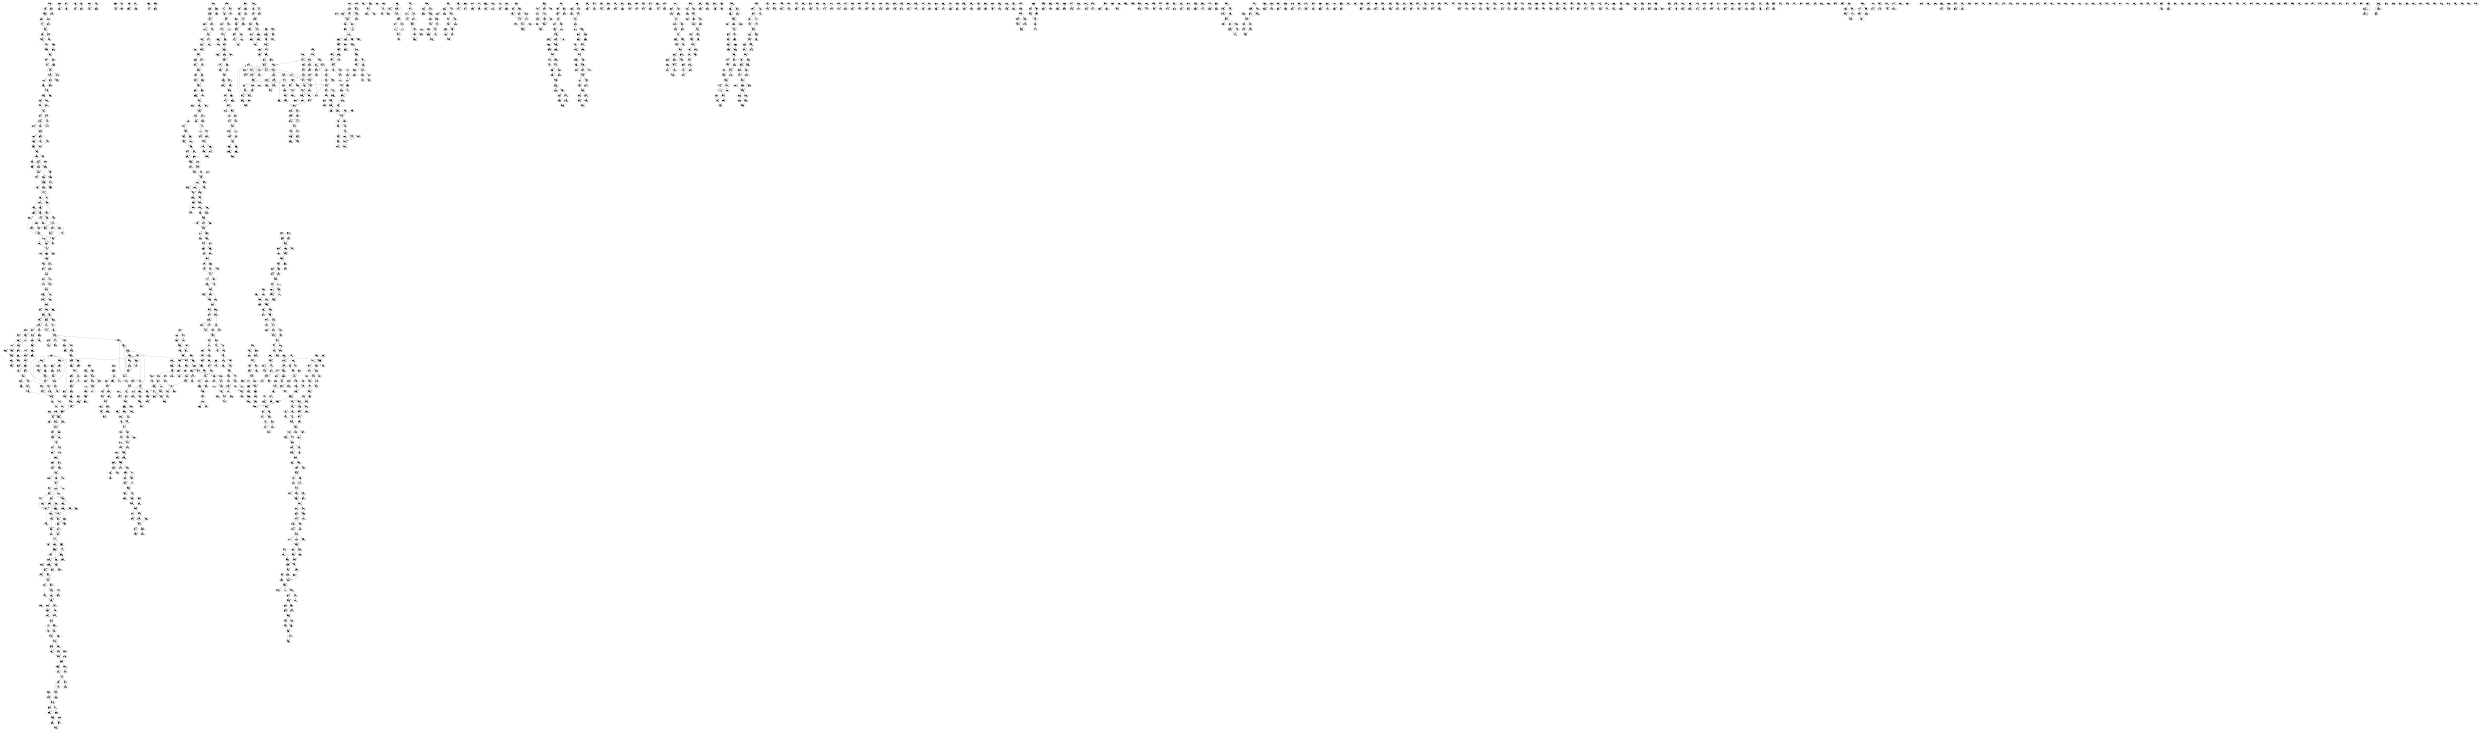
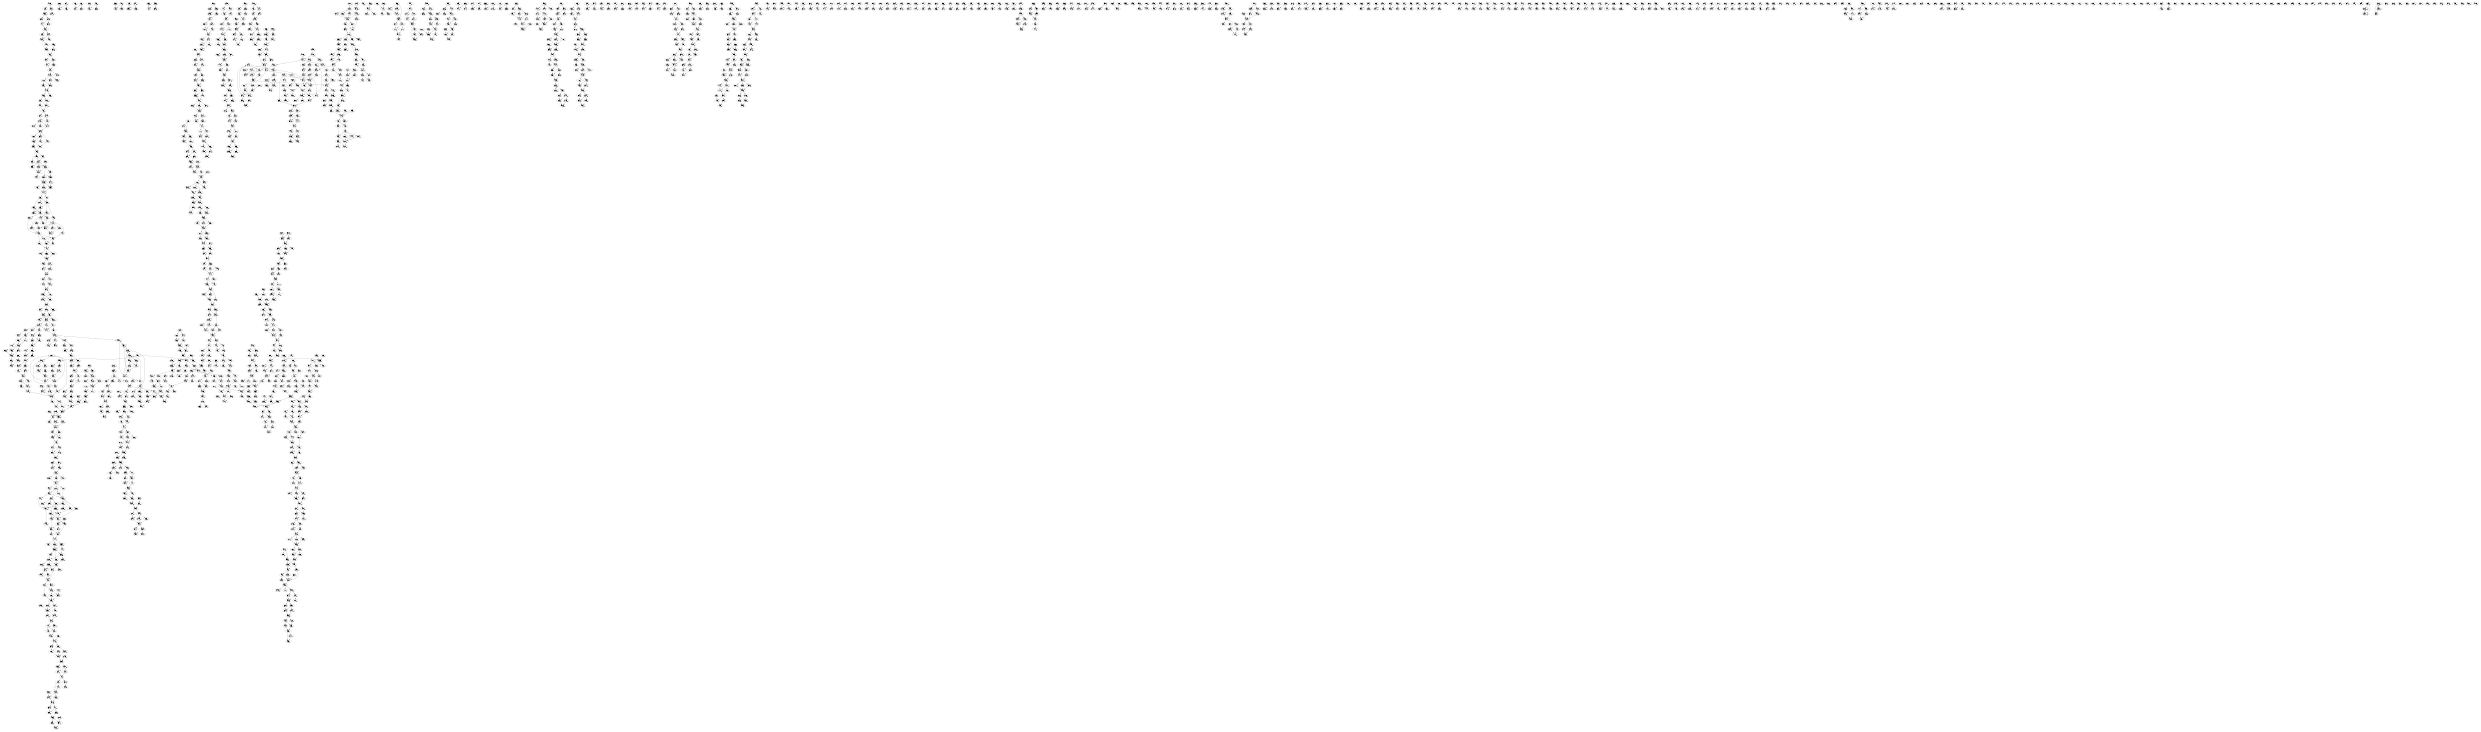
none -> (1915, 4)
